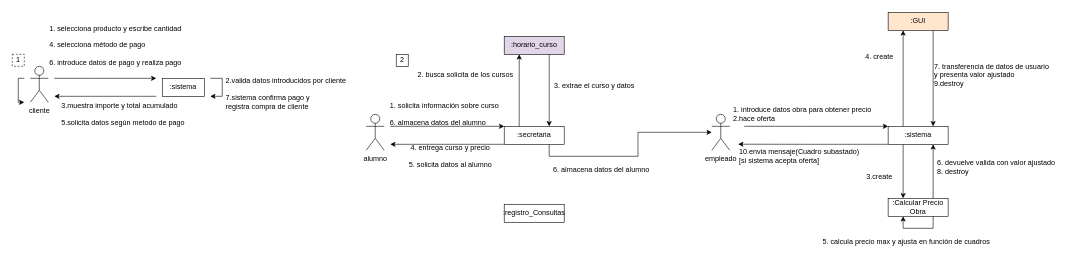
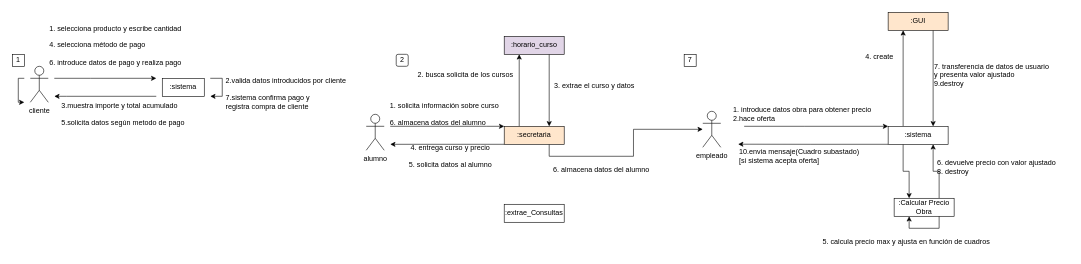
(18, 60) -> (18, 60)
(402, 60) -> (402, 60)
none -> (690, 60)
(721, 132) -> (712, 129)
(534, 135) -> (534, 135)
(1003, 167) -> (1004, 167)
(879, 177) -> none
(918, 207) -> (924, 207)
(534, 213) -> (534, 213)
